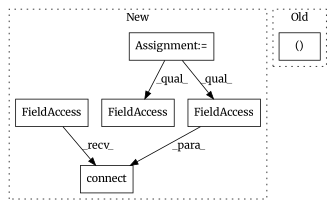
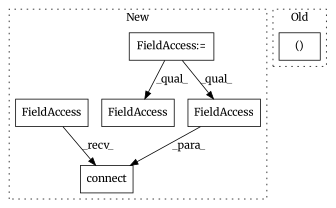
(172, 47) -> (172, 47)
